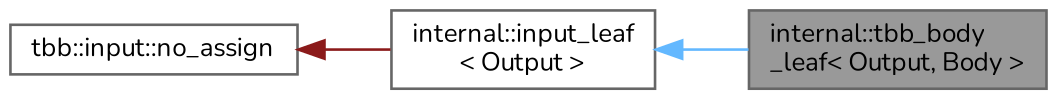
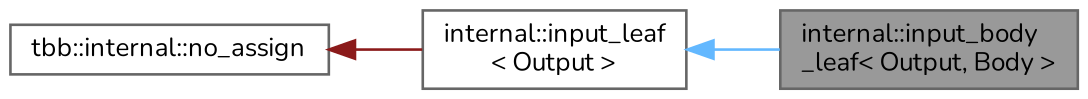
(154, 50) -> (170, 50)
(898, 50) -> (929, 50)
